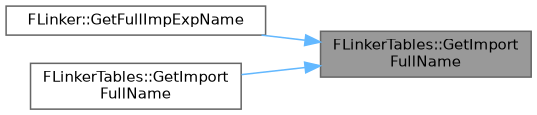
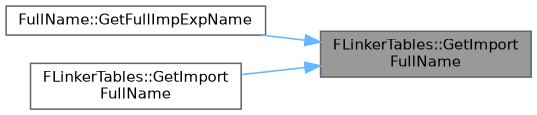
(136, 21) -> (136, 21)
